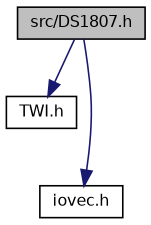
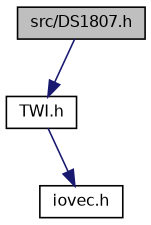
(91, 104) -> (58, 150)
